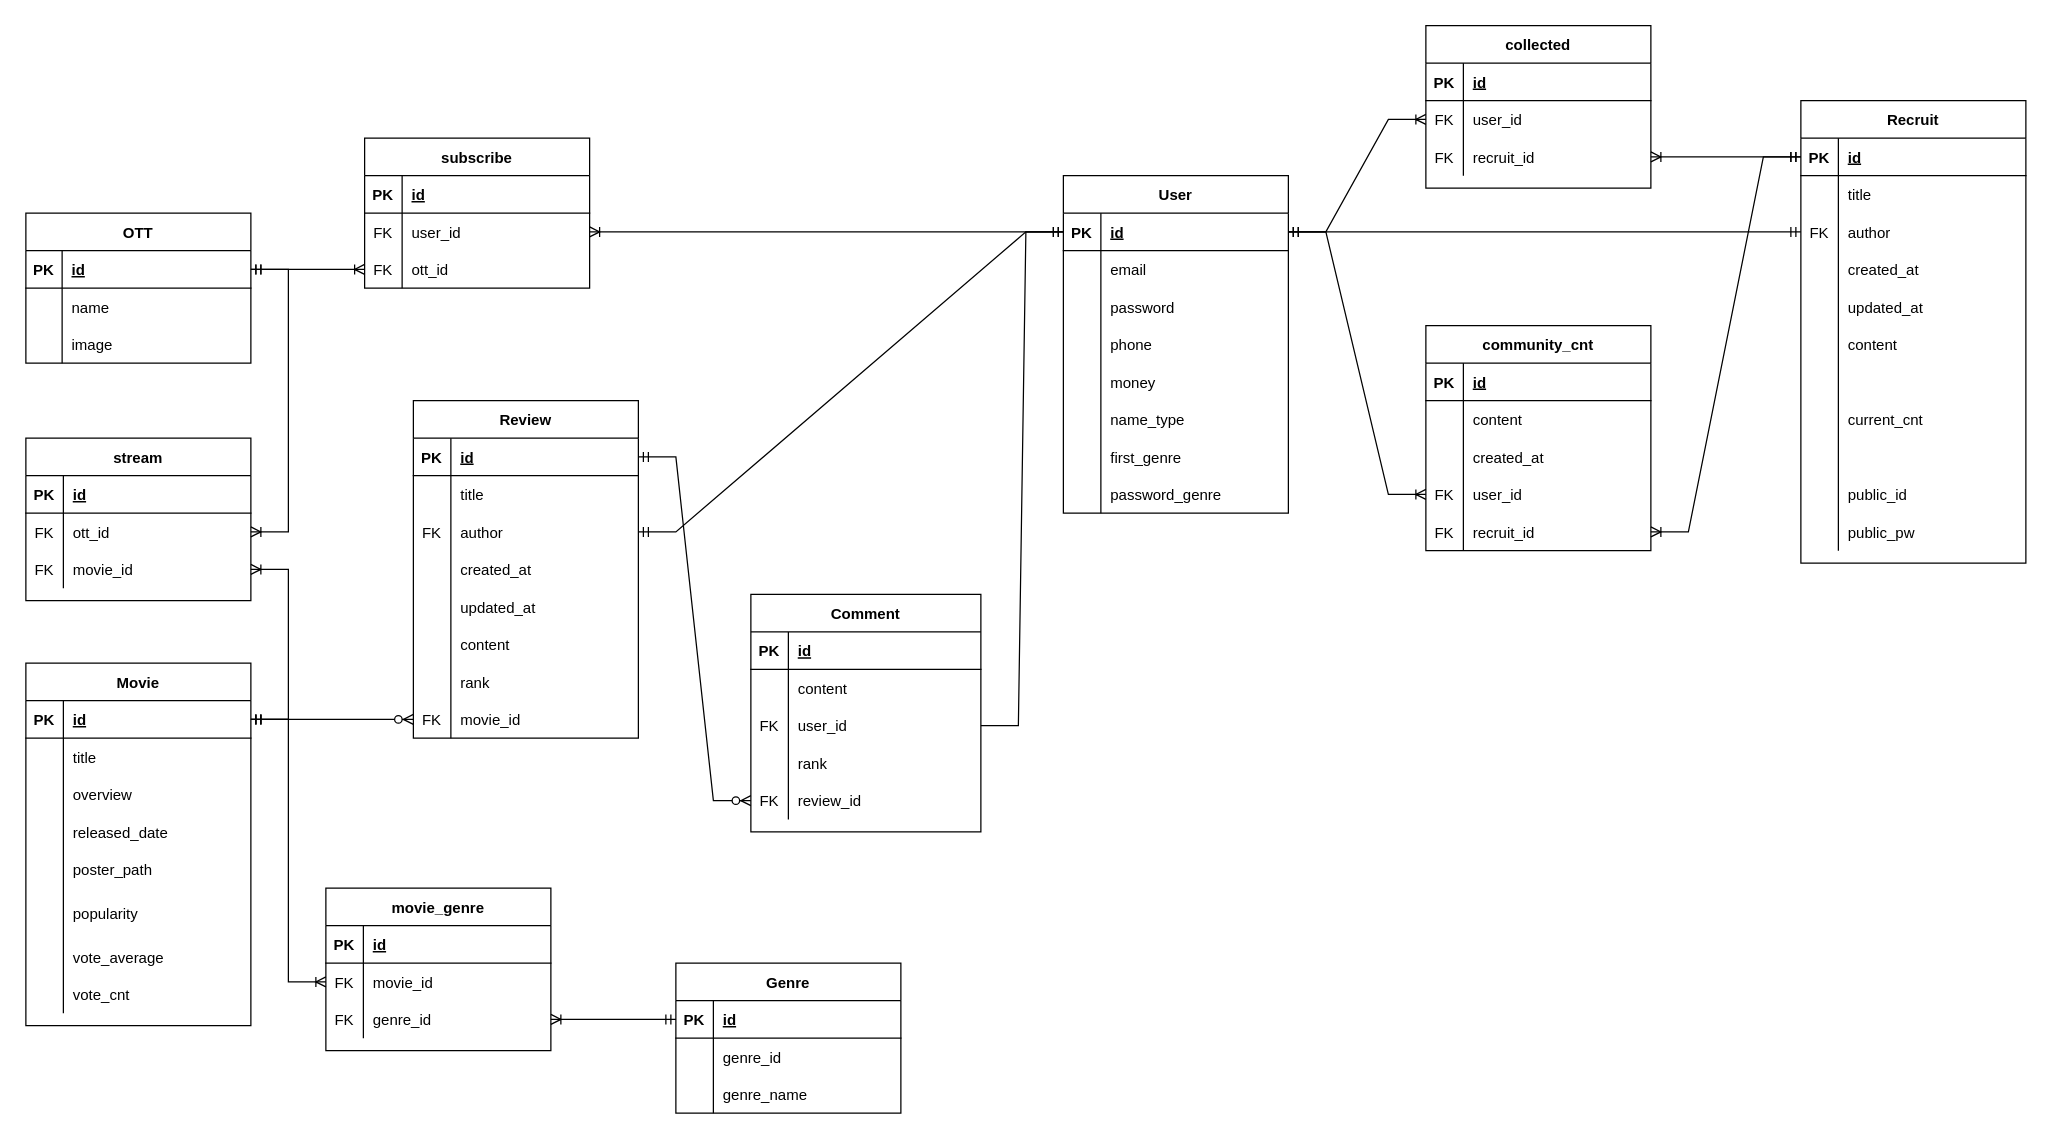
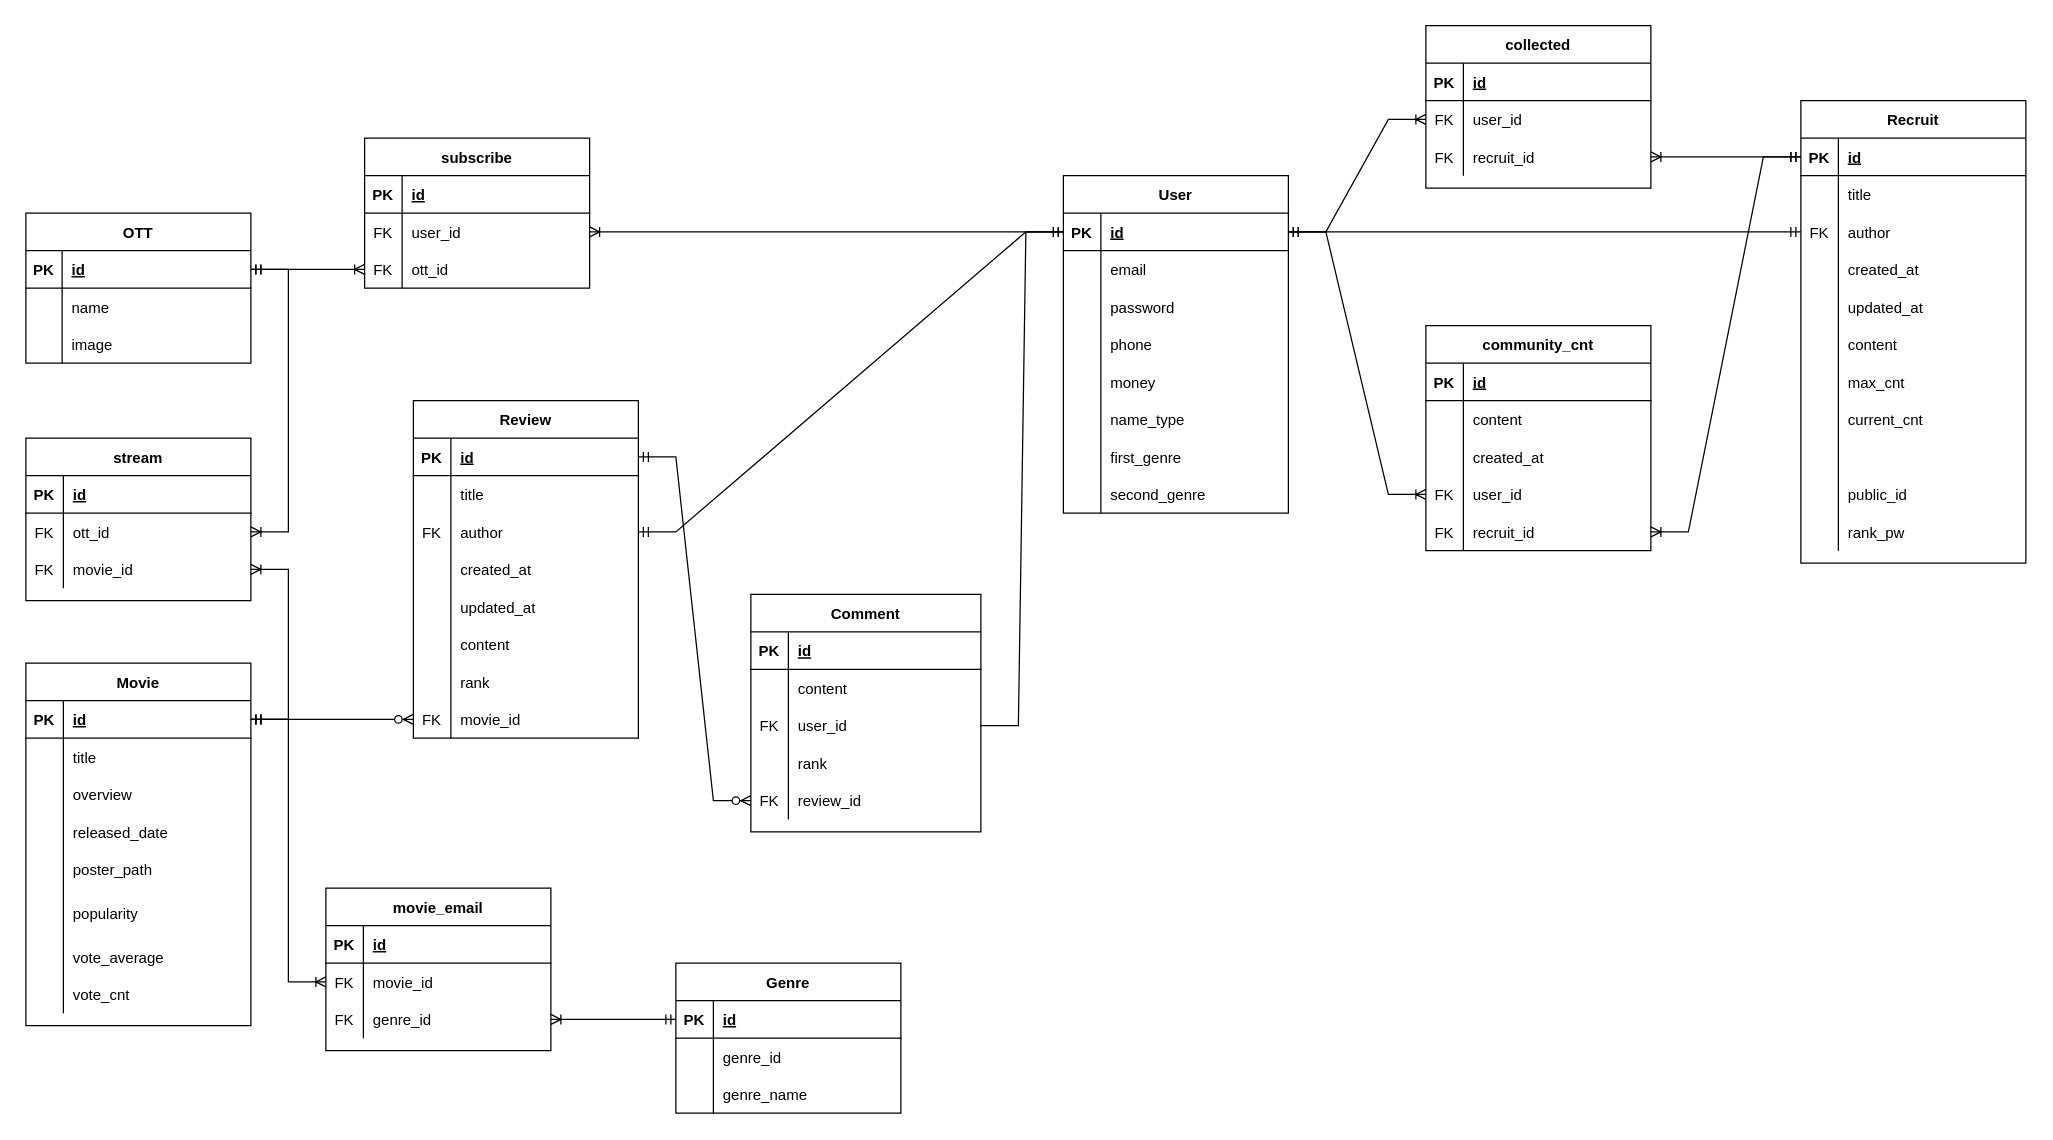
none -> (1932, 382)
(1169, 495) -> (1160, 495)
(1881, 533) -> (1877, 533)
(438, 908) -> (438, 908)
